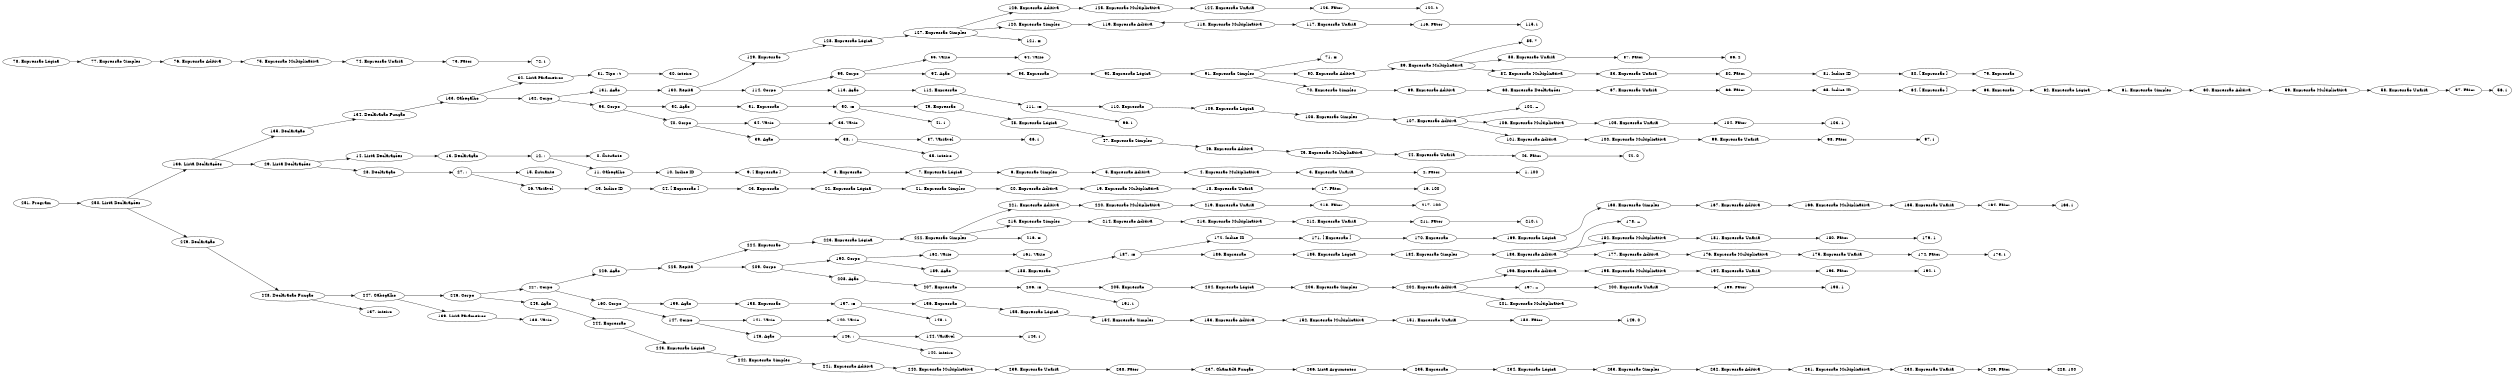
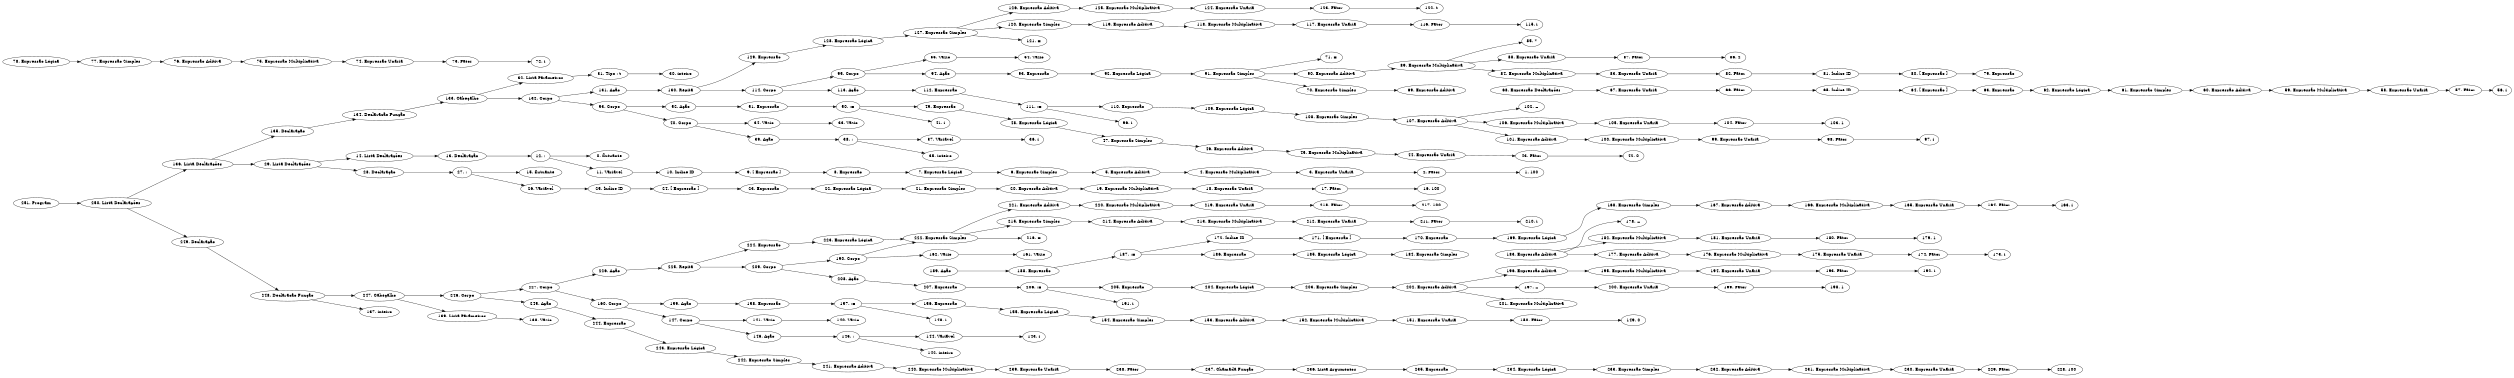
(1176, 23) -> (1173, 27)
(1477, 90) -> none
(609, 172) -> (609, 172)
(1481, 255) -> none
(894, 265) -> (887, 248)
